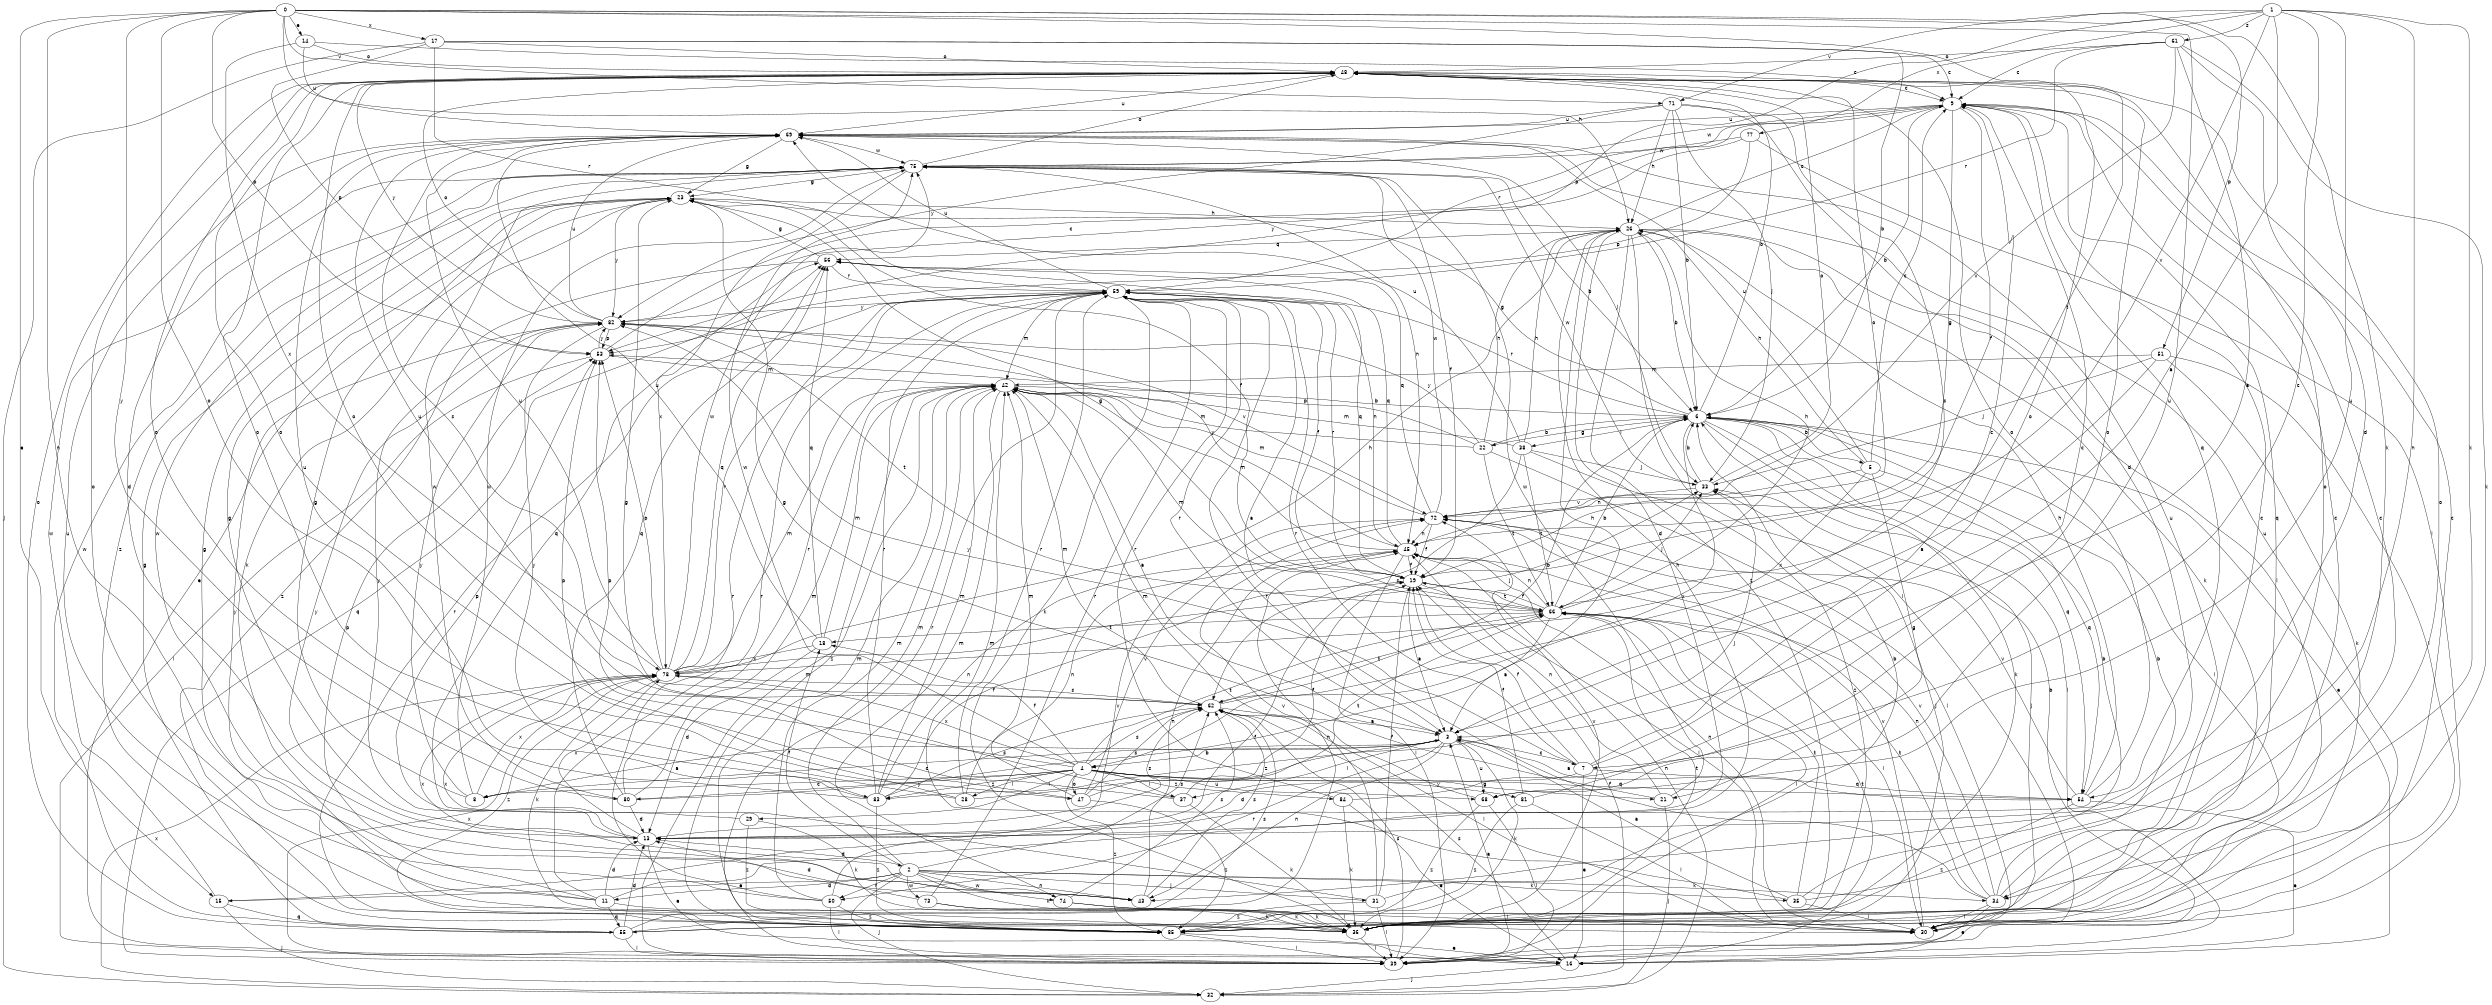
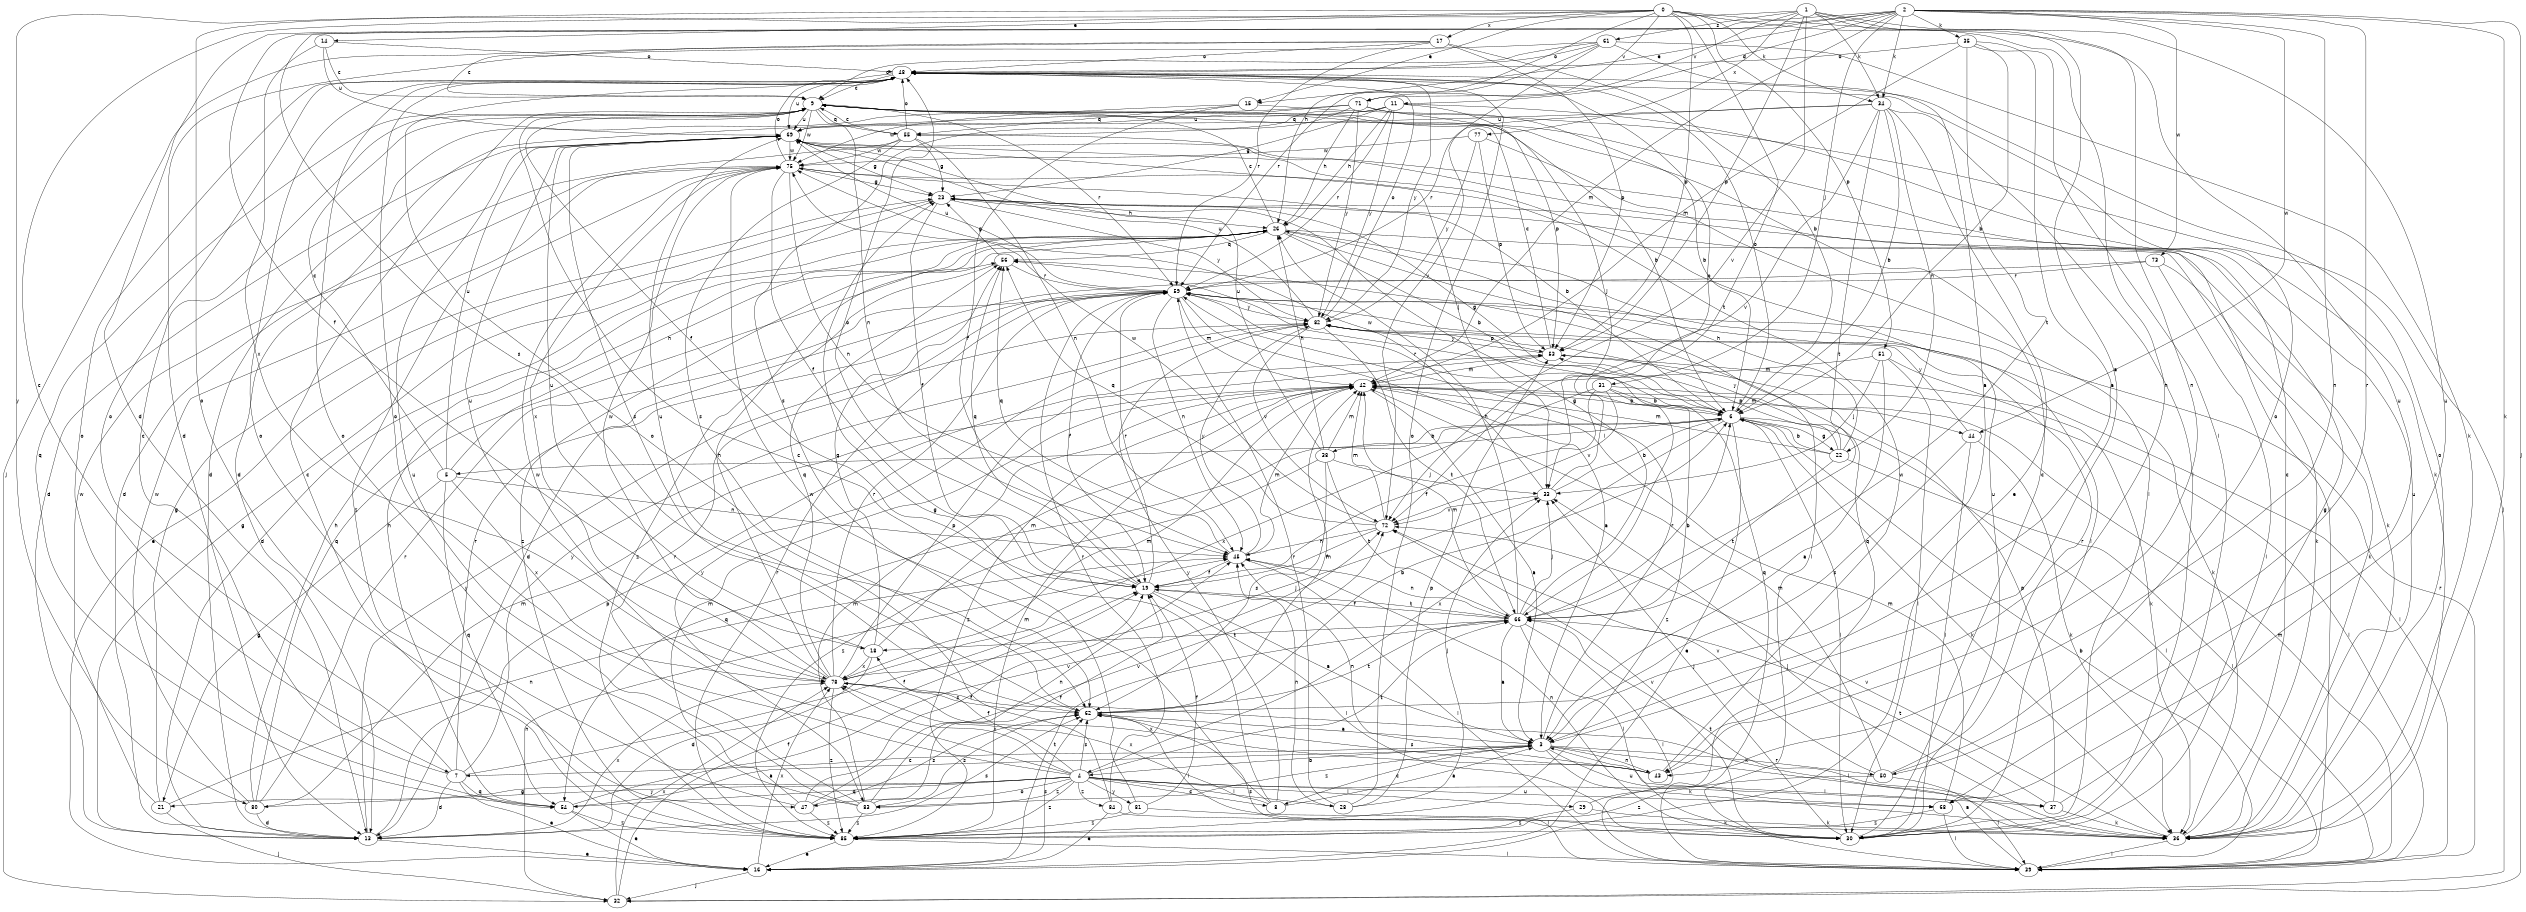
(1950, 323) -> (869, 323)
(1805, 645) -> (1933, 293)
(778, 850) -> (241, 49)
(1063, 901) -> (1972, 436)
